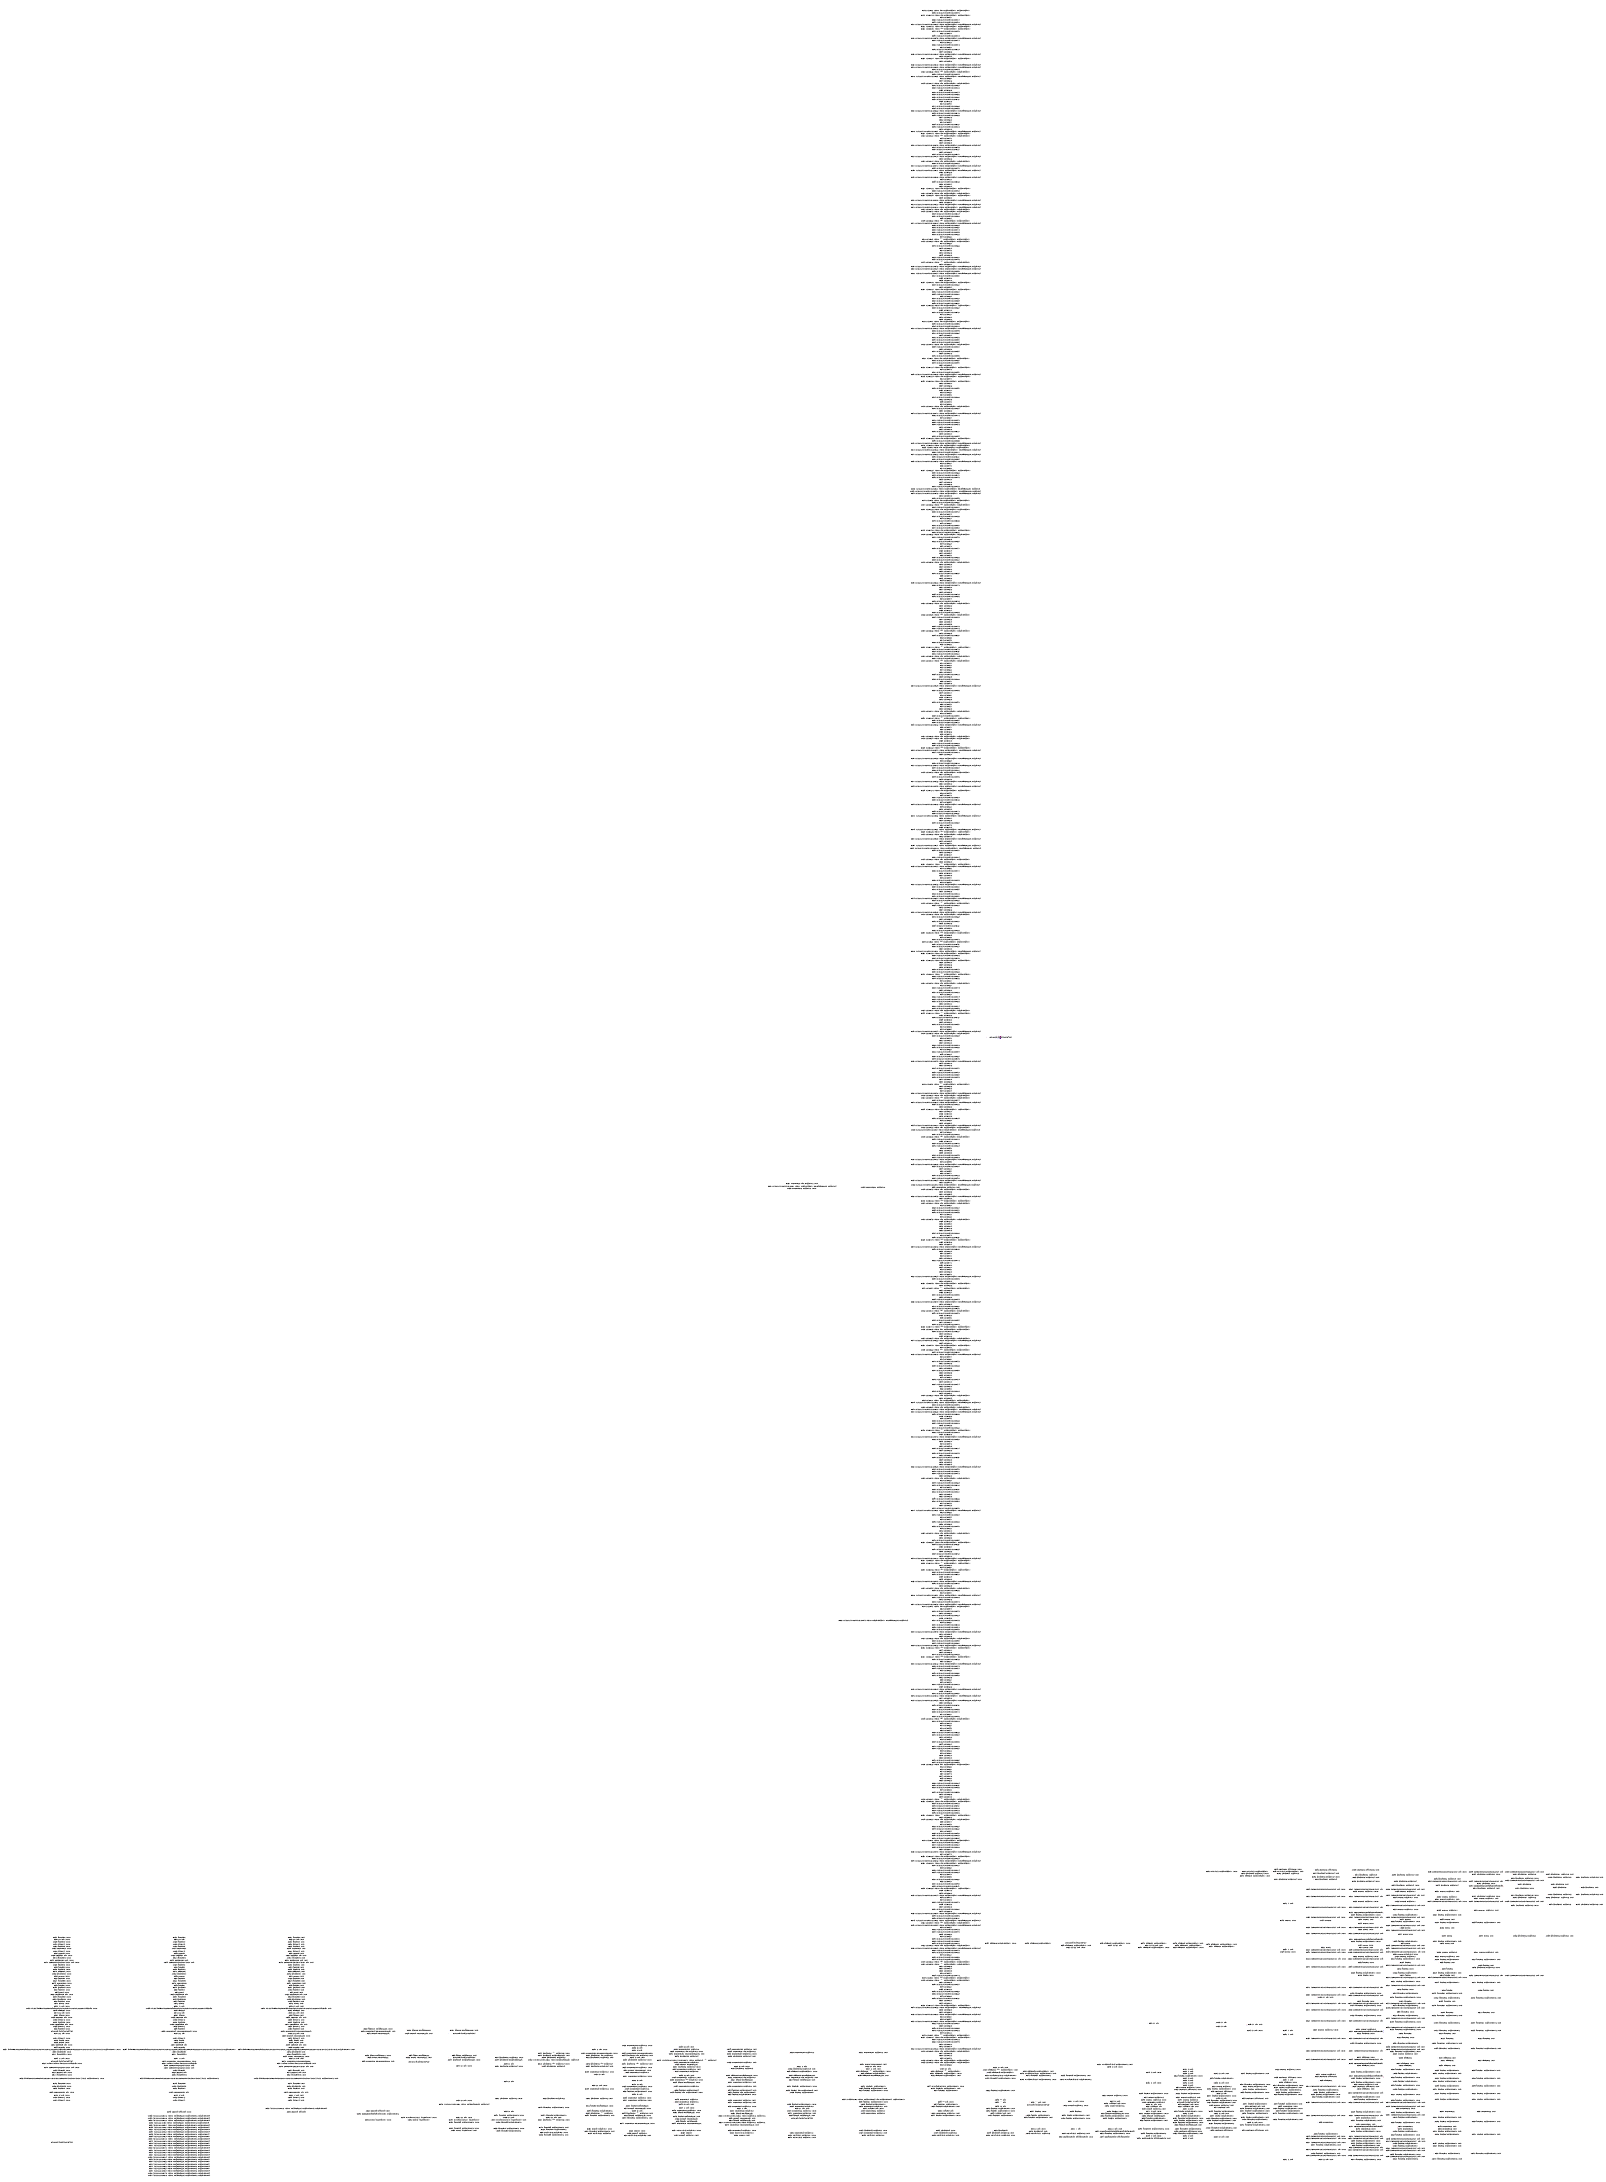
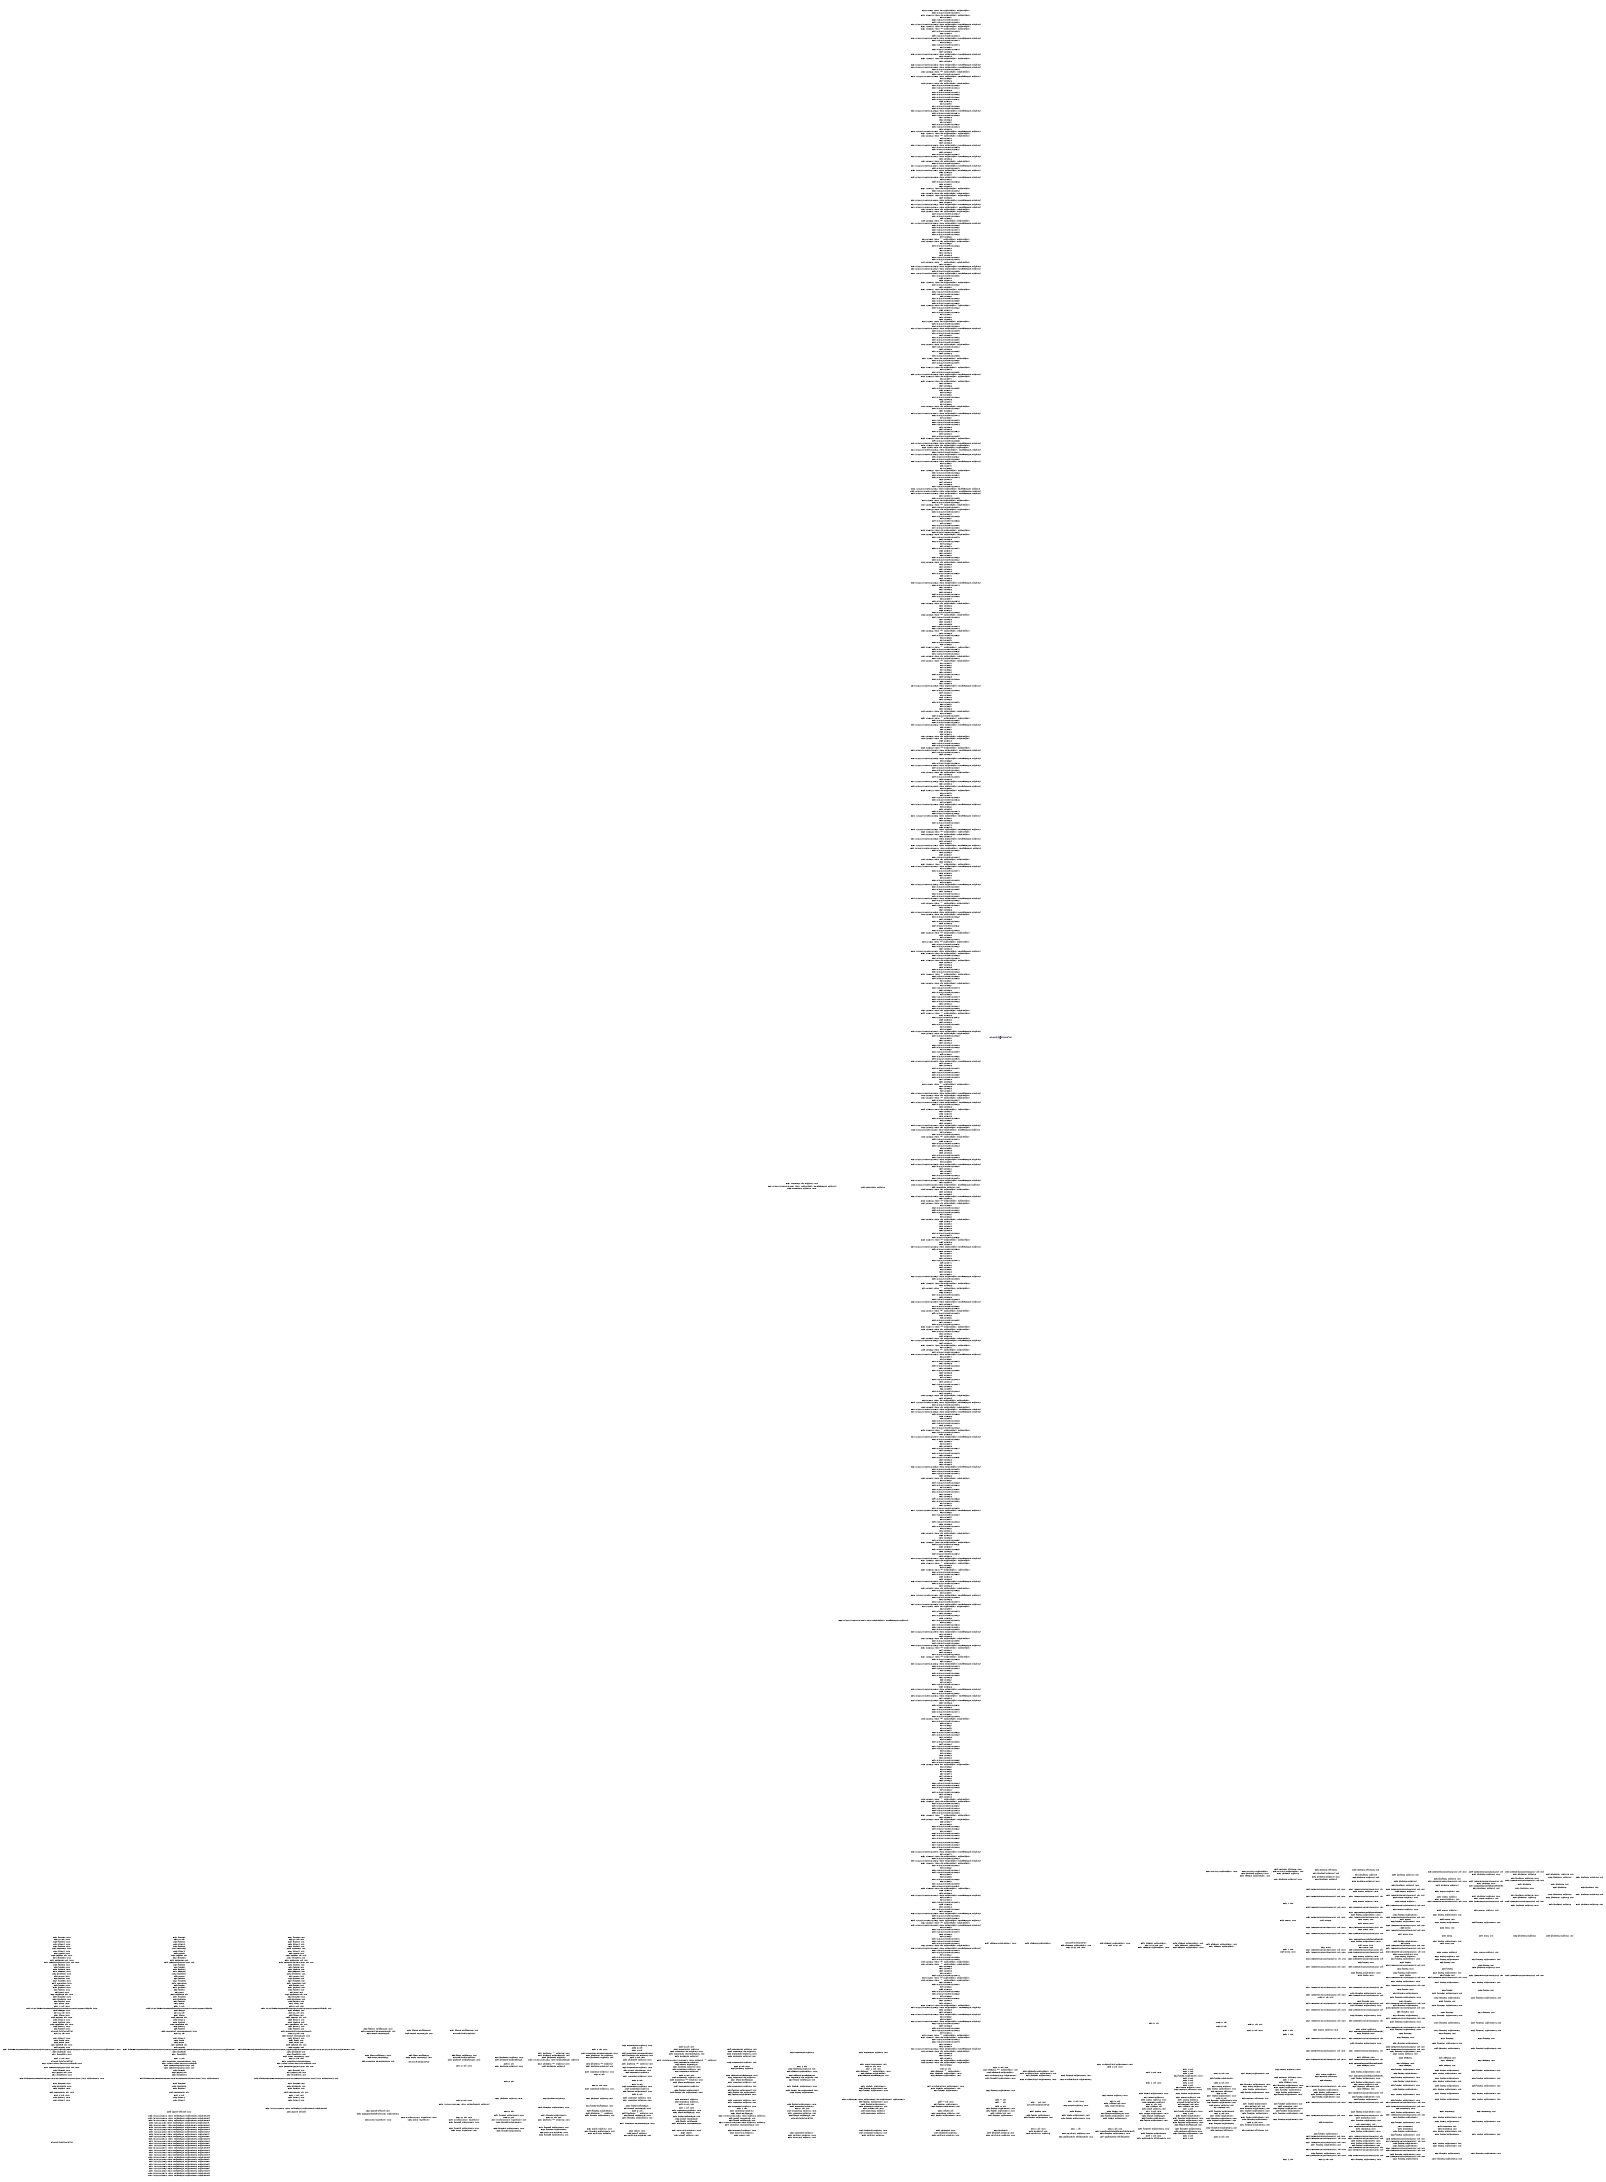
(946, 1841) -> none
(1408, 1975) -> (1408, 1975)
